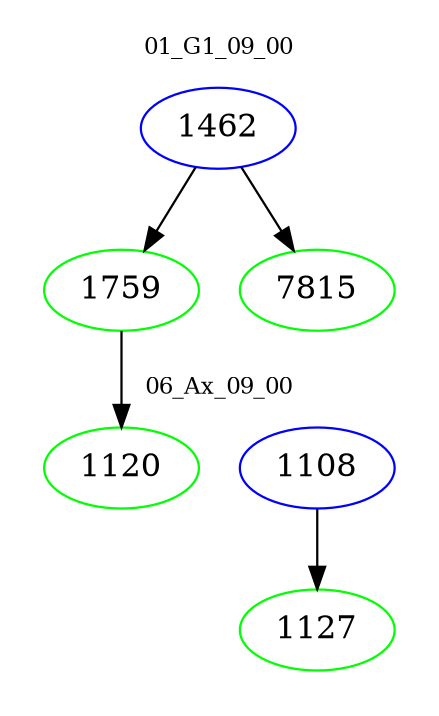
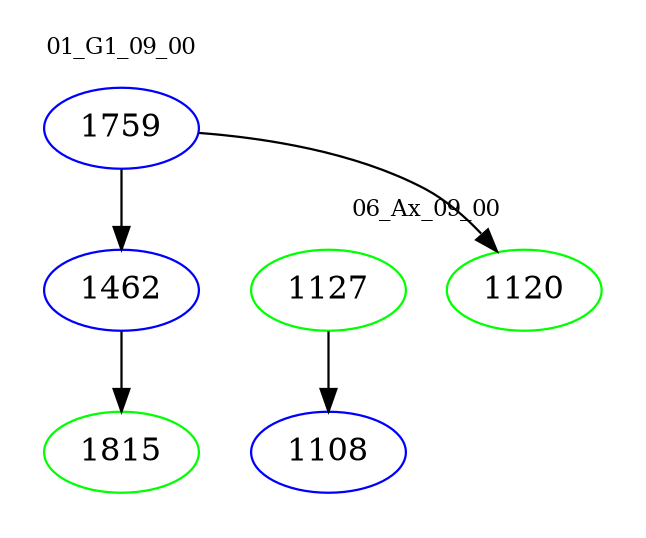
(176, 199) -> (122, 198)
(122, 290) -> (122, 128)
(317, 290) -> (122, 452)
(317, 538) -> (328, 360)
